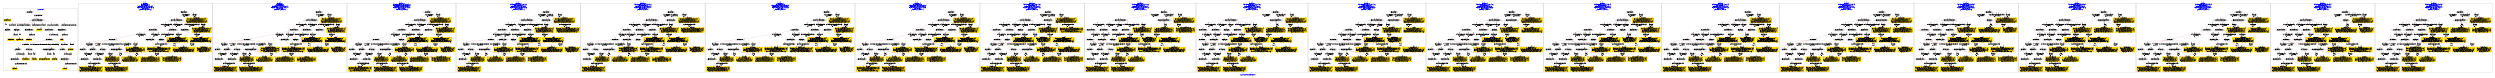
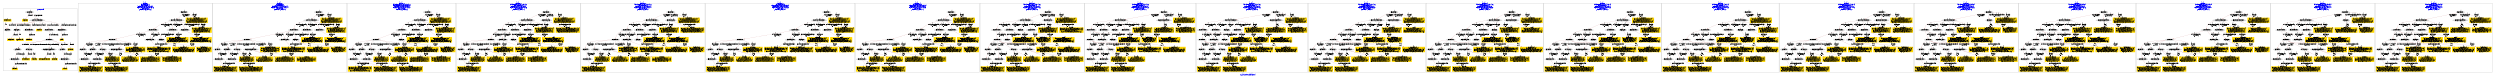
(40, 10) -> (40, 10)
none -> (25, 20)
(39, 30) -> (39, 30)
